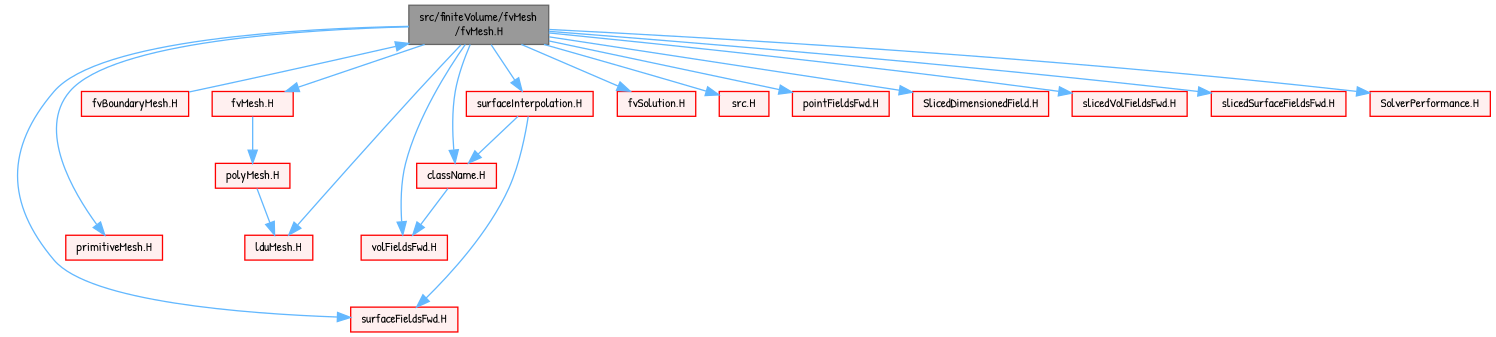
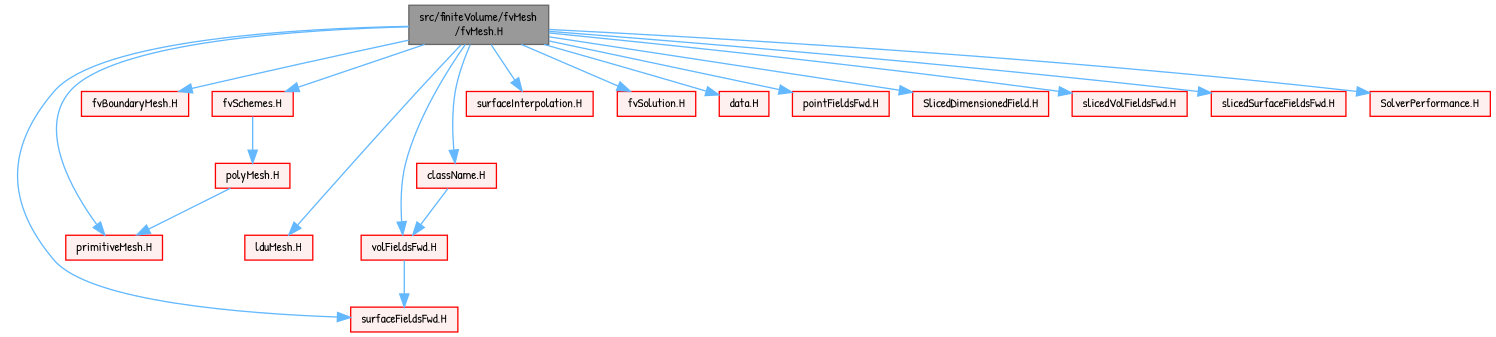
(292, 70) -> (300, 64)
(253, 104) -> (253, 104)
(744, 104) -> (744, 104)
(498, 135) -> none
(263, 206) -> (189, 209)
(494, 216) -> (404, 277)
